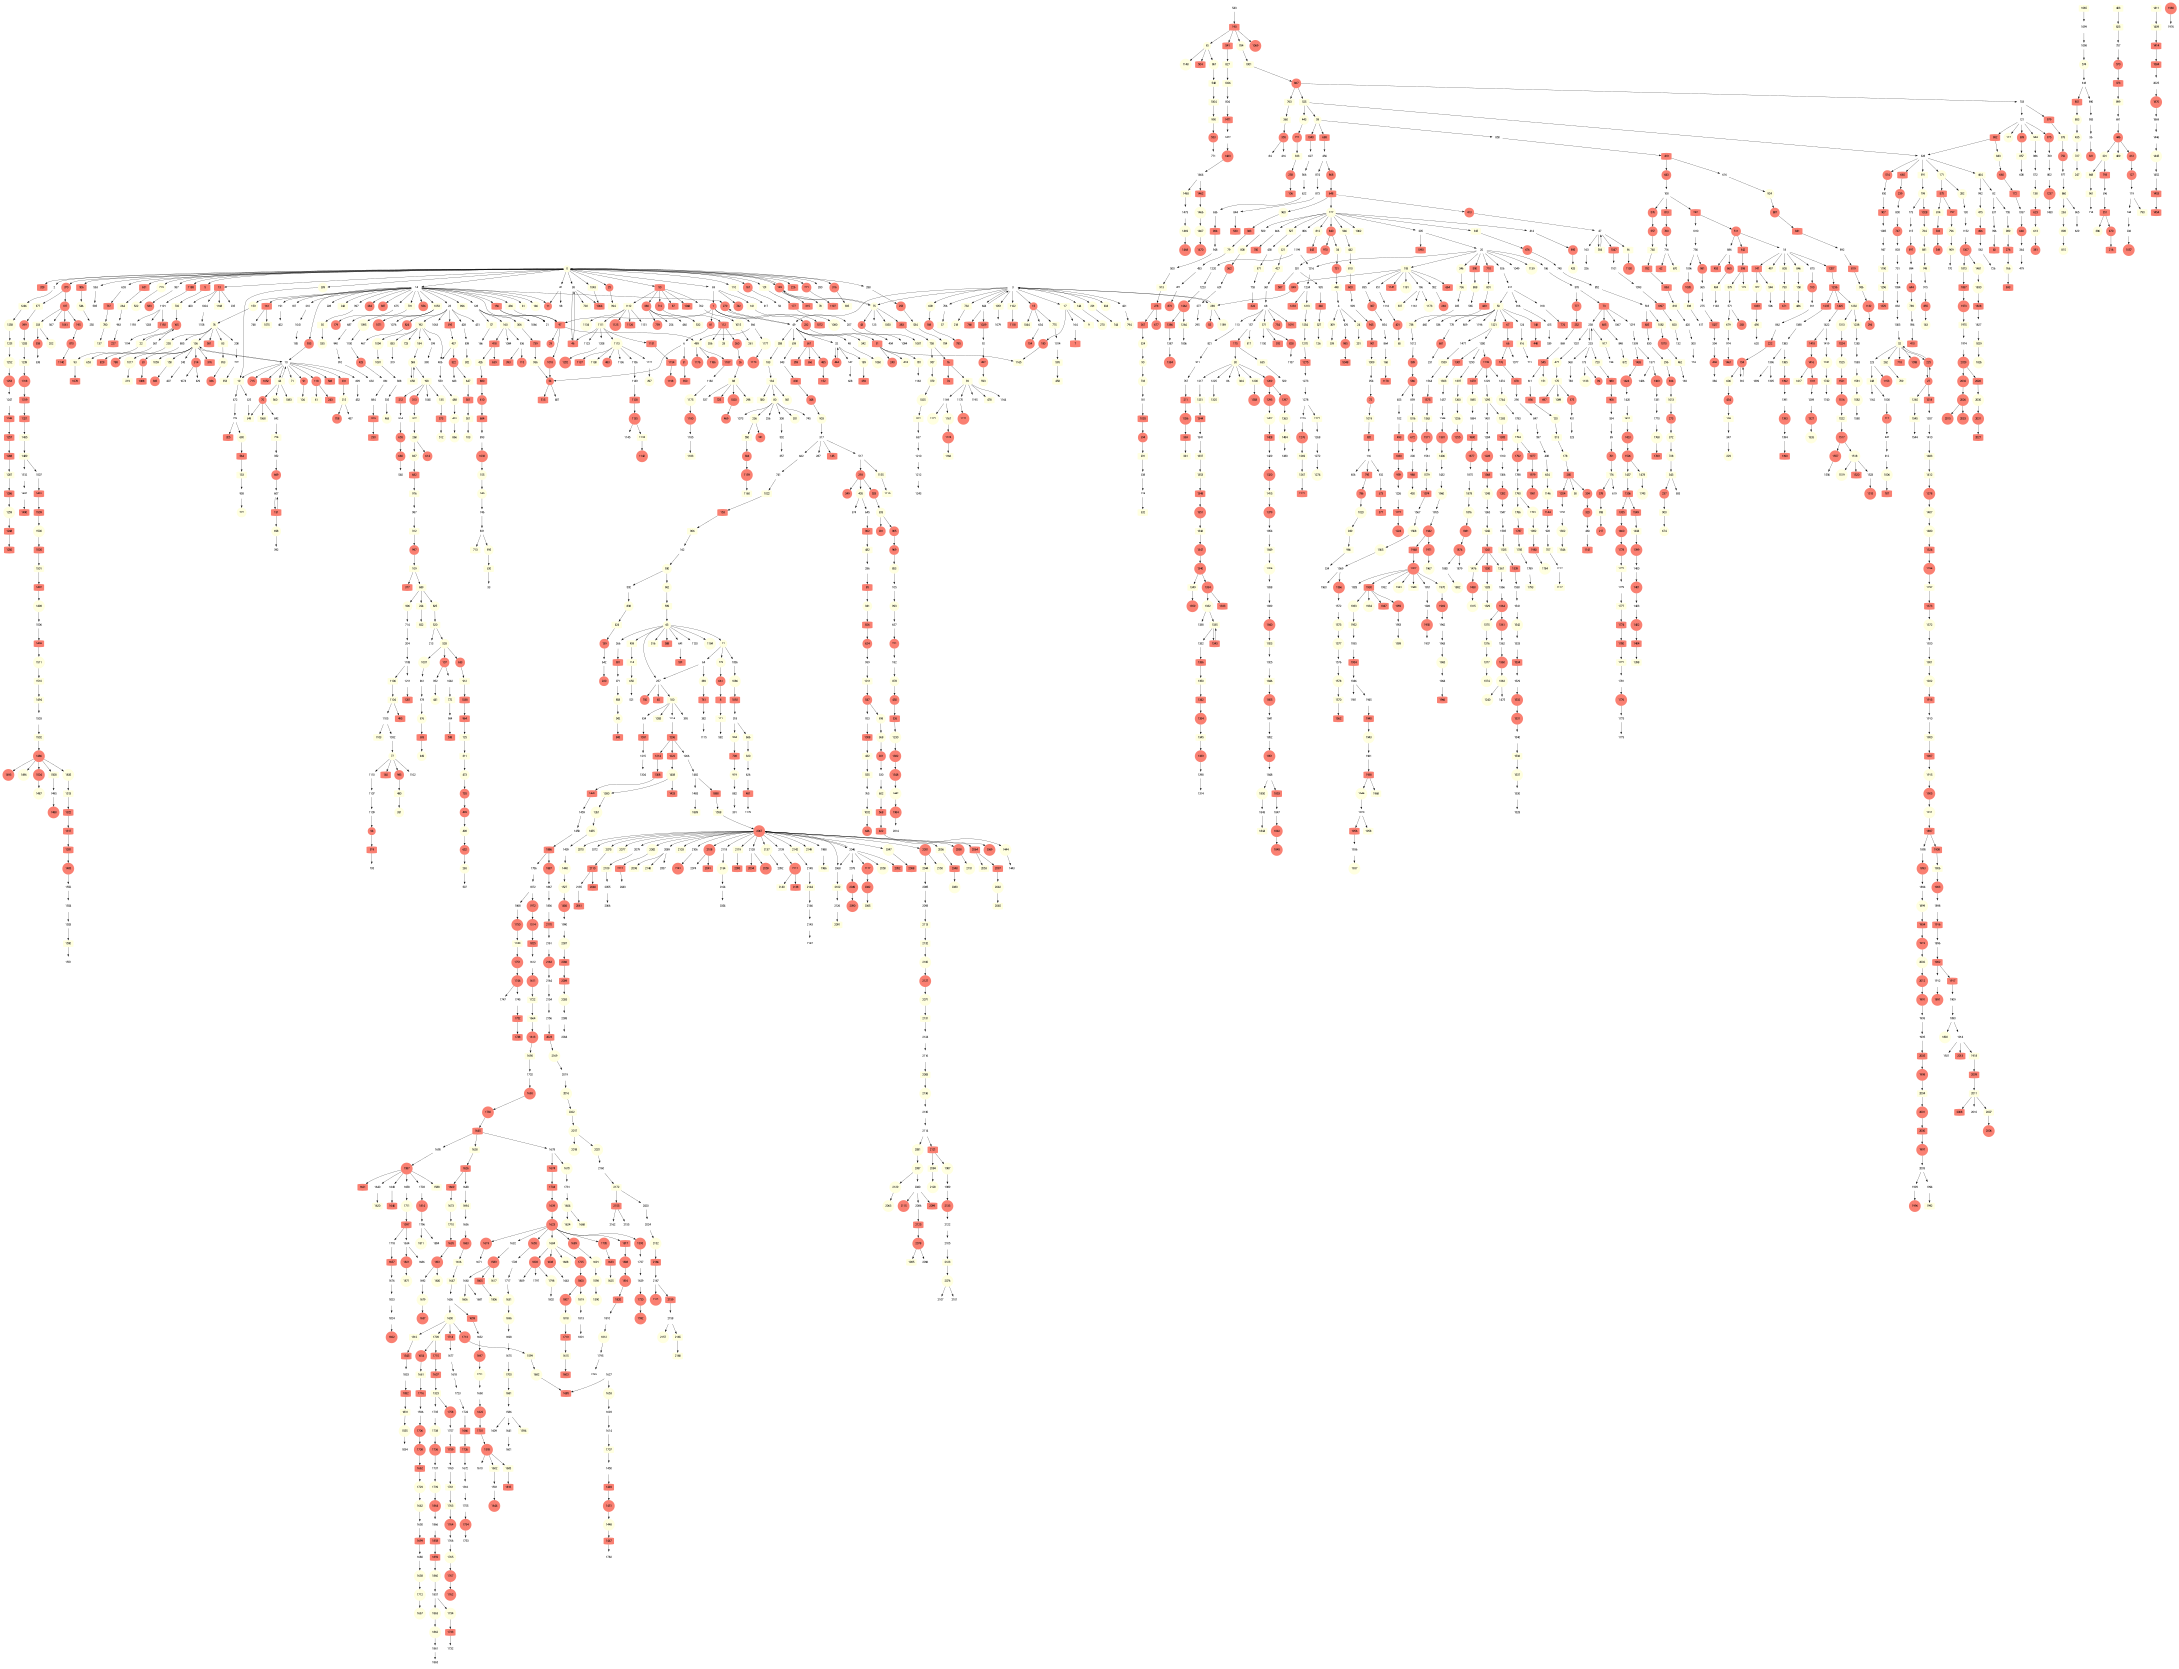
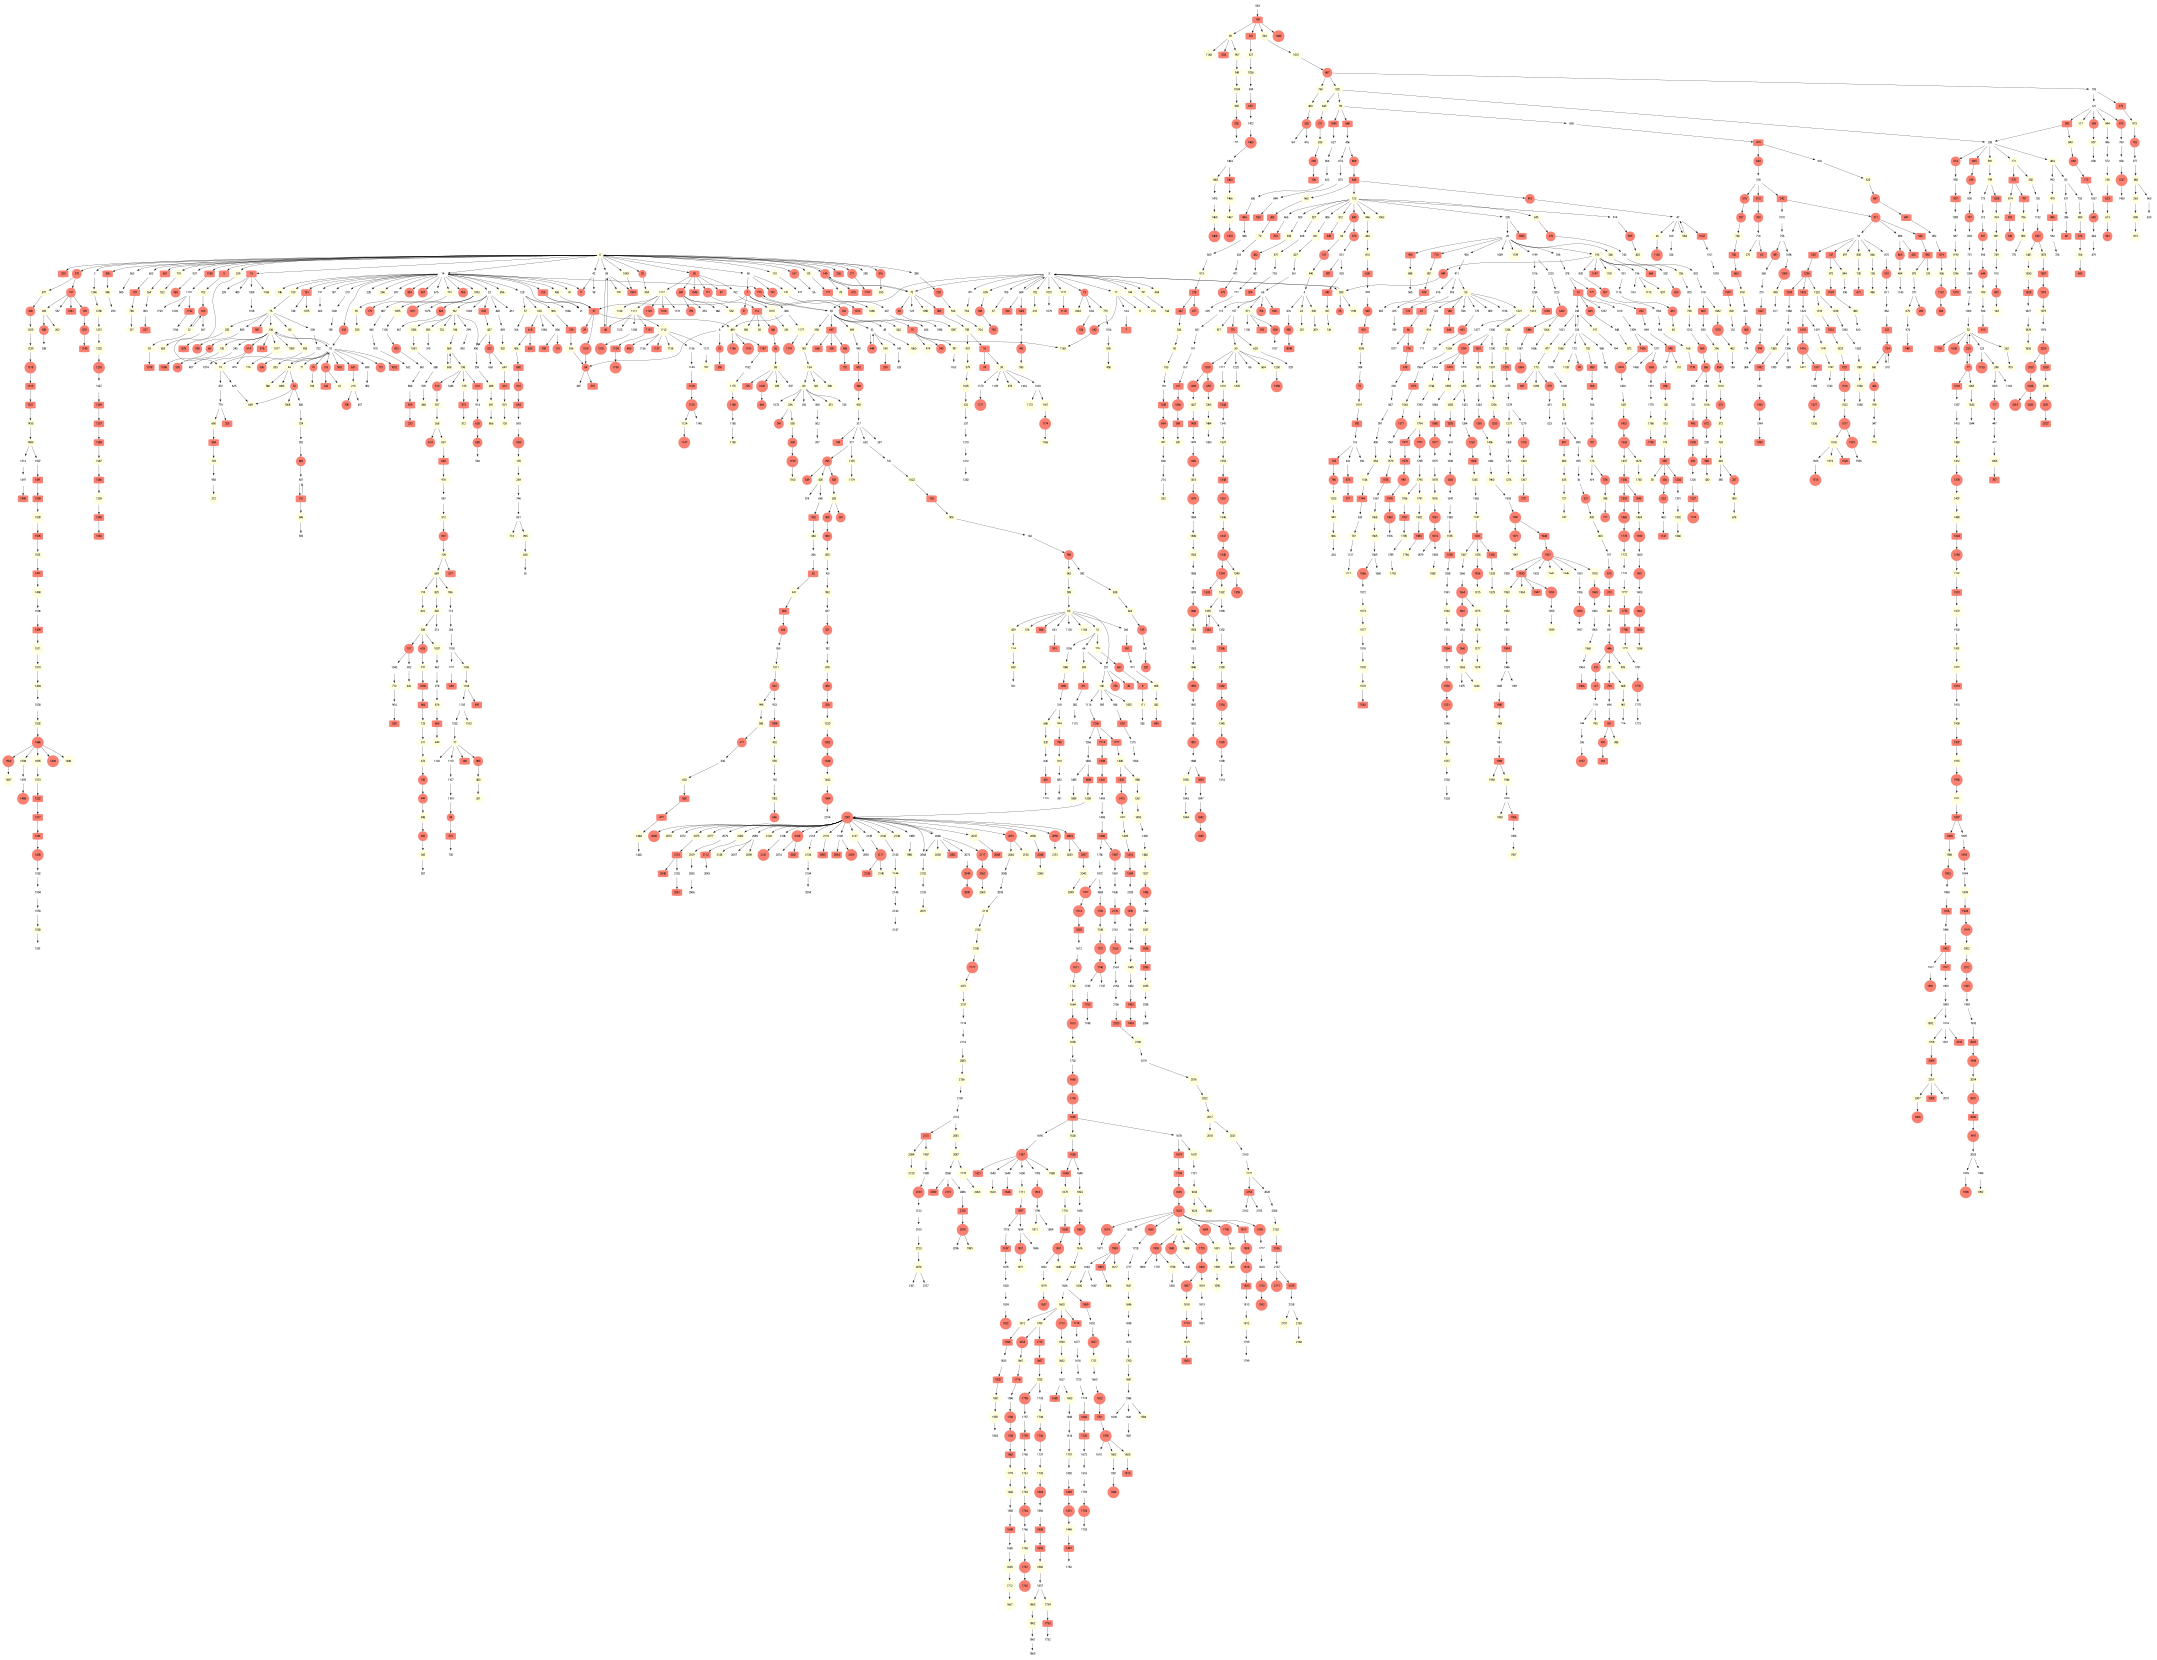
(1397, 258) -> (1519, 246)
none -> (1569, 339)
(1693, 344) -> (1746, 330)
none -> (1390, 499)
none -> (1589, 508)
(667, 569) -> (1069, 555)
none -> (1122, 799)
(517, 1037) -> (1087, 1024)
(611, 1262) -> (1232, 1249)
(550, 1384) -> (1062, 1369)
